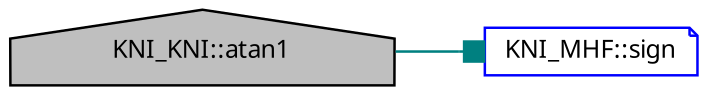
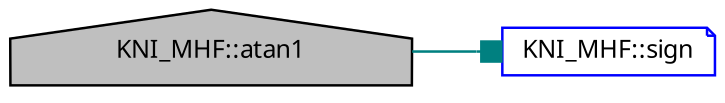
(202, 52) -> (211, 52)
